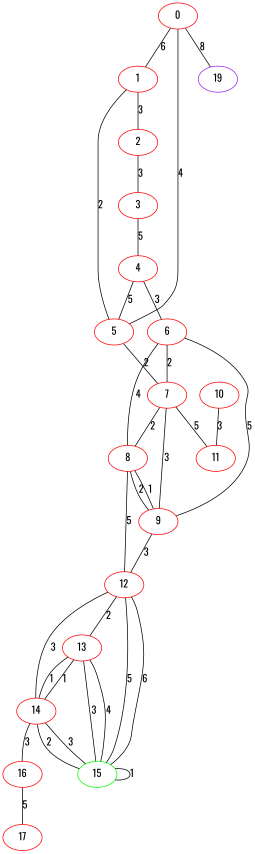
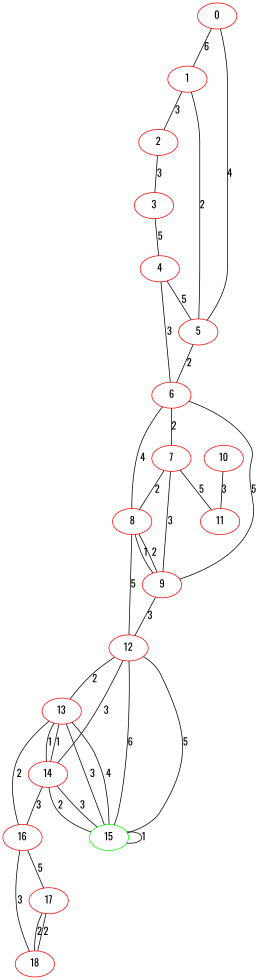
(218, 79) -> none
(140, 363) -> (185, 363)
none -> (15, 767)
none -> (35, 964)
